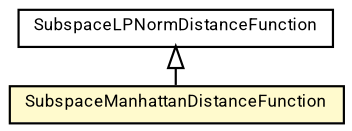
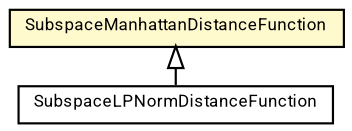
(176, 76) -> (176, 76)
